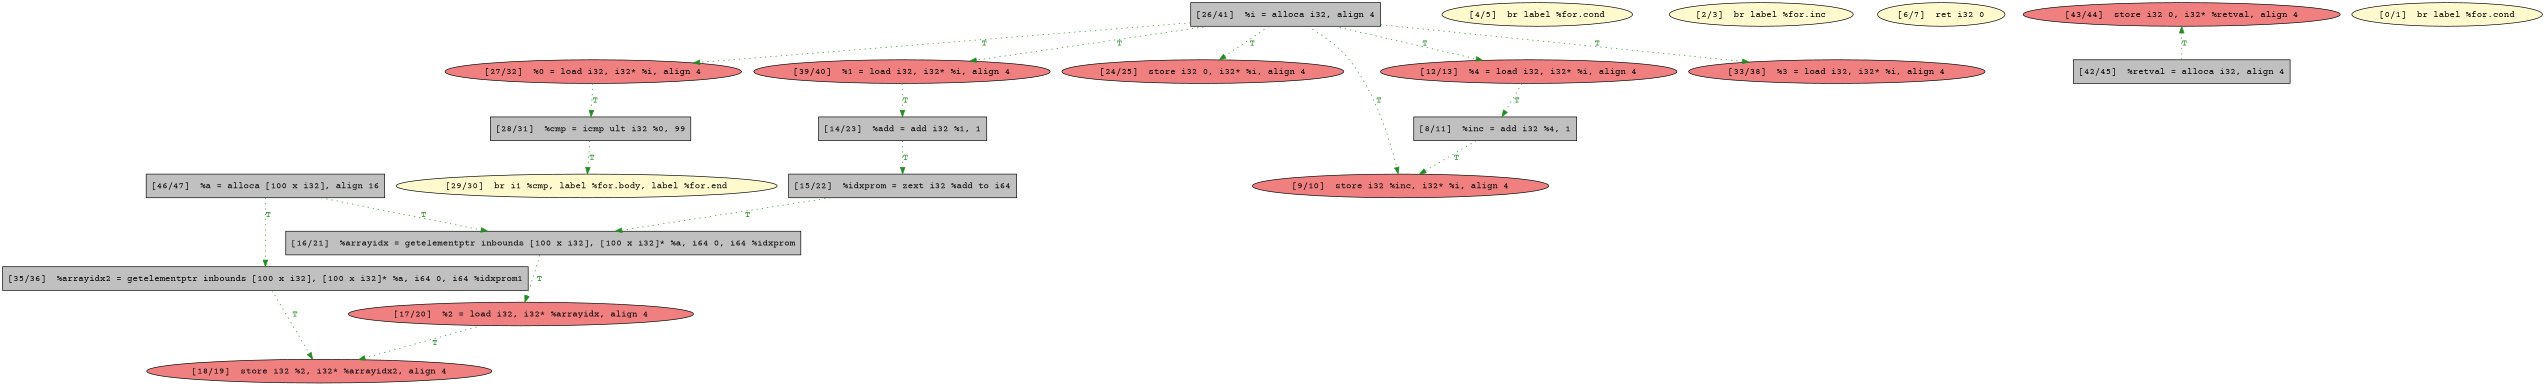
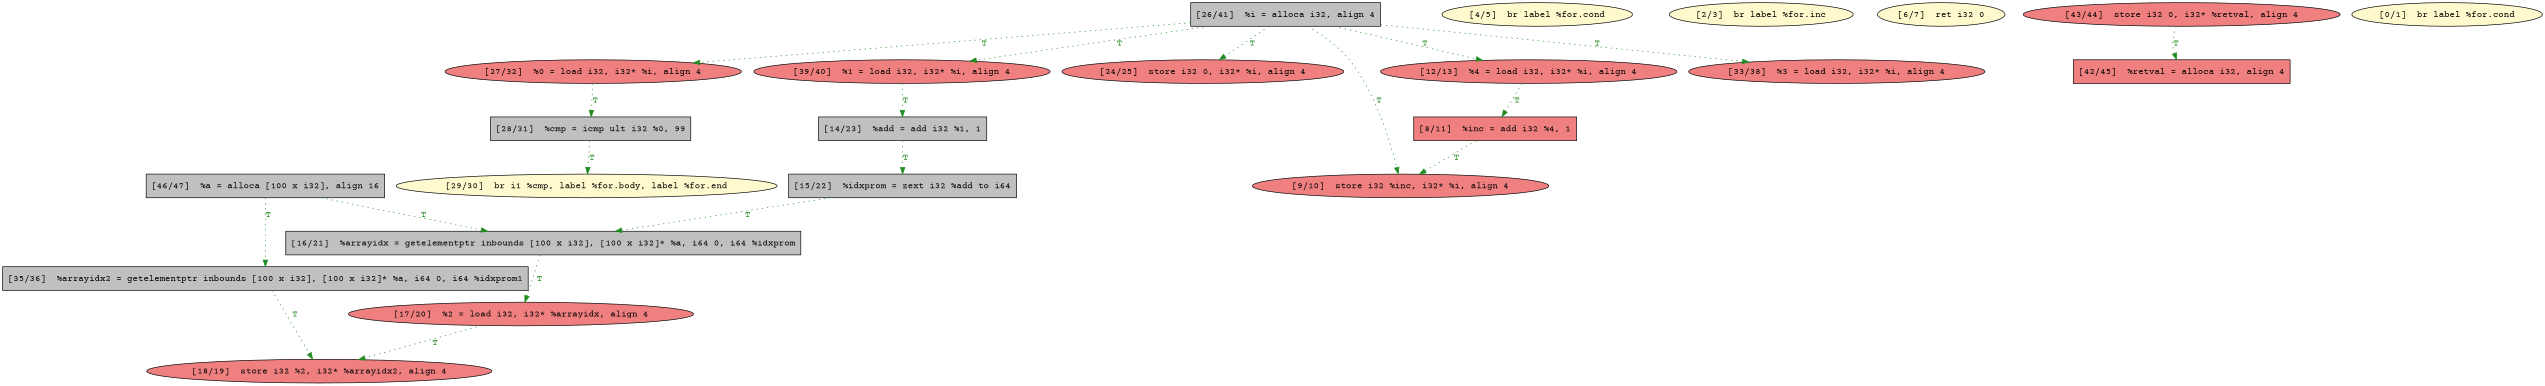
(2182, 46) -> (2173, 40)
(2182, 72) -> (2182, 72)
(1495, 129) -> (1495, 129)
